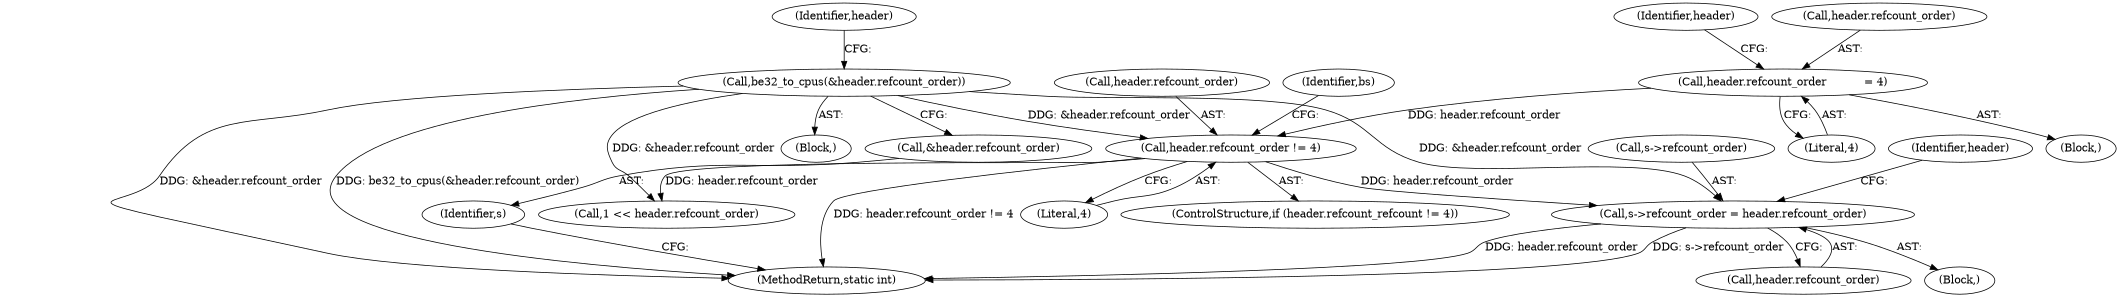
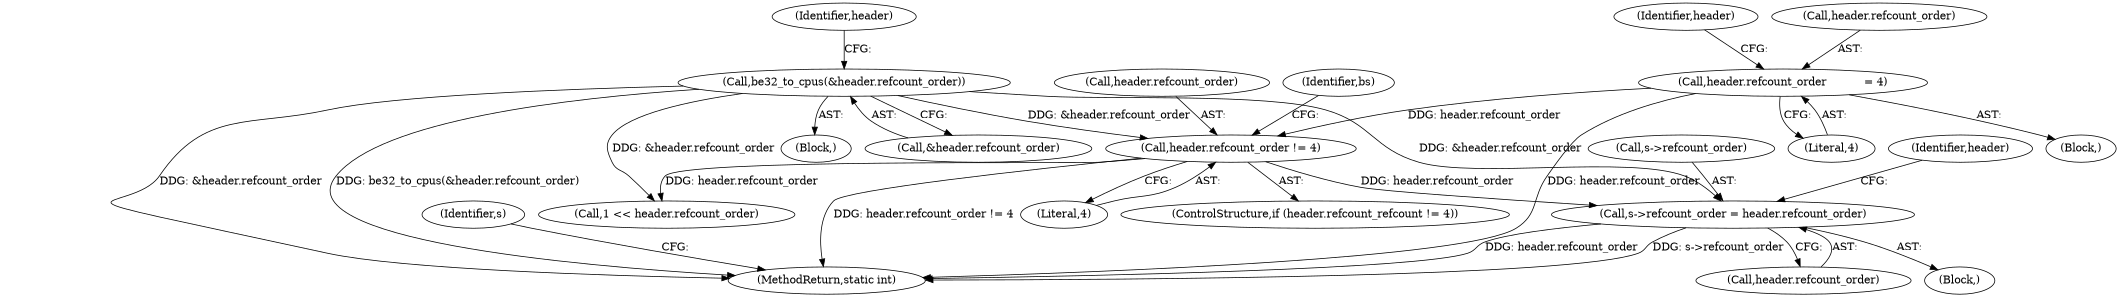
(678, 168) -> (878, 125)
none -> (1343, 257)
